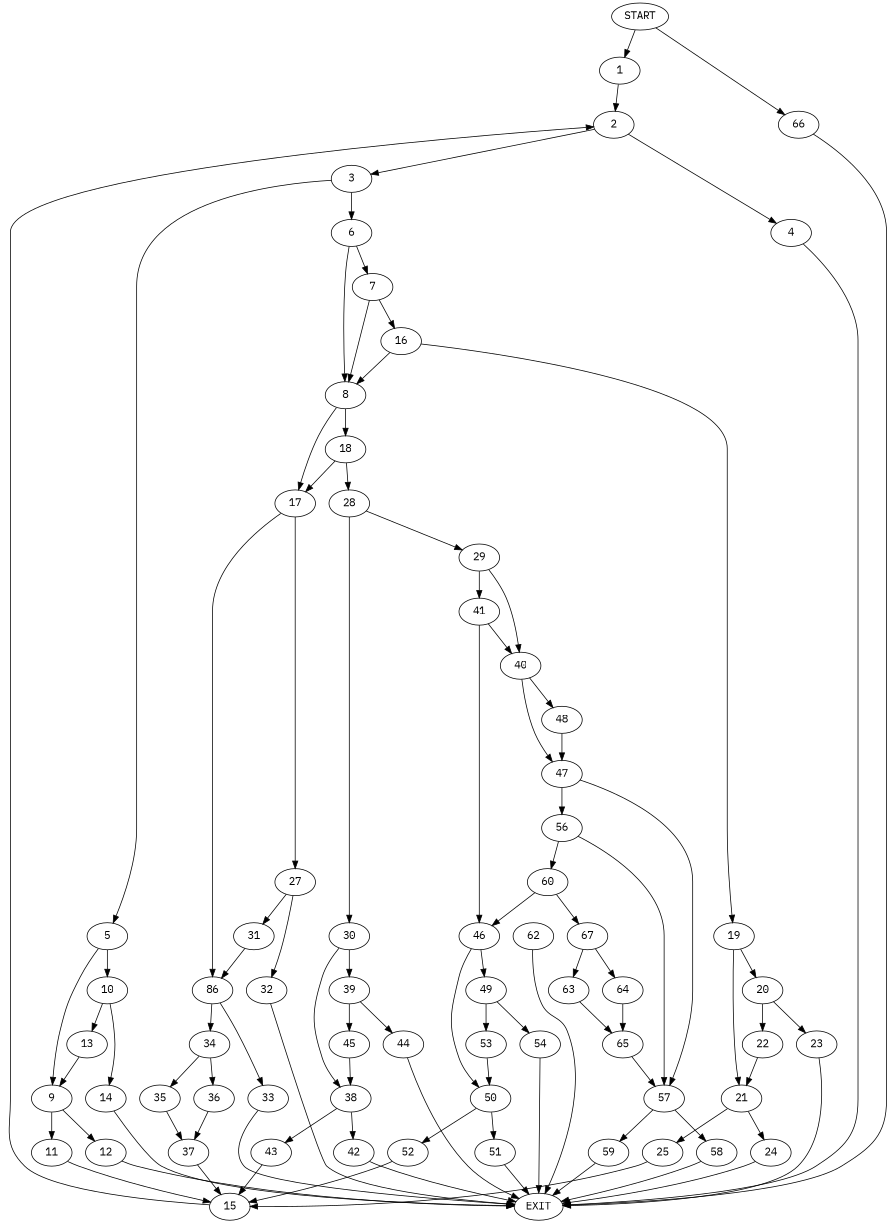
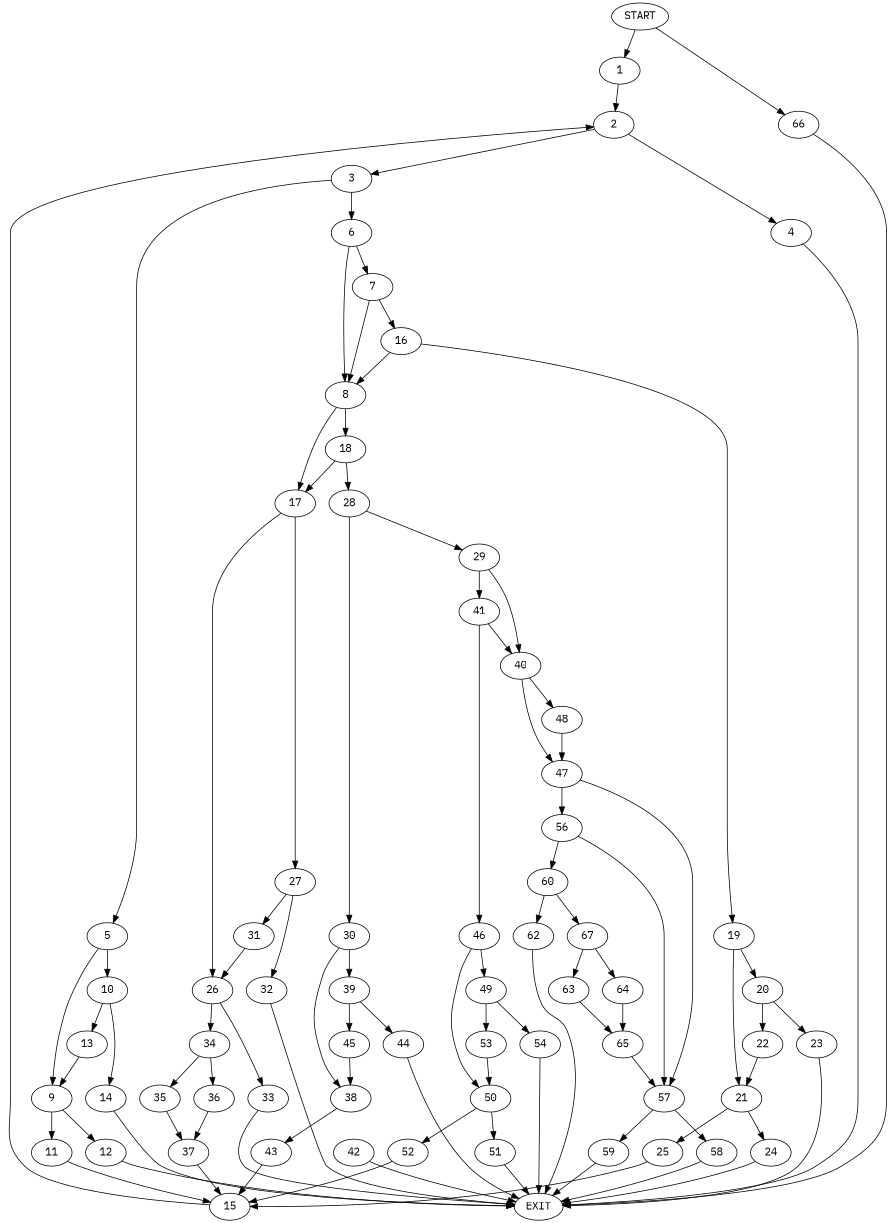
(517, 907) -> (542, 906)
(213, 990) -> (213, 990)
(352, 1122) -> none
